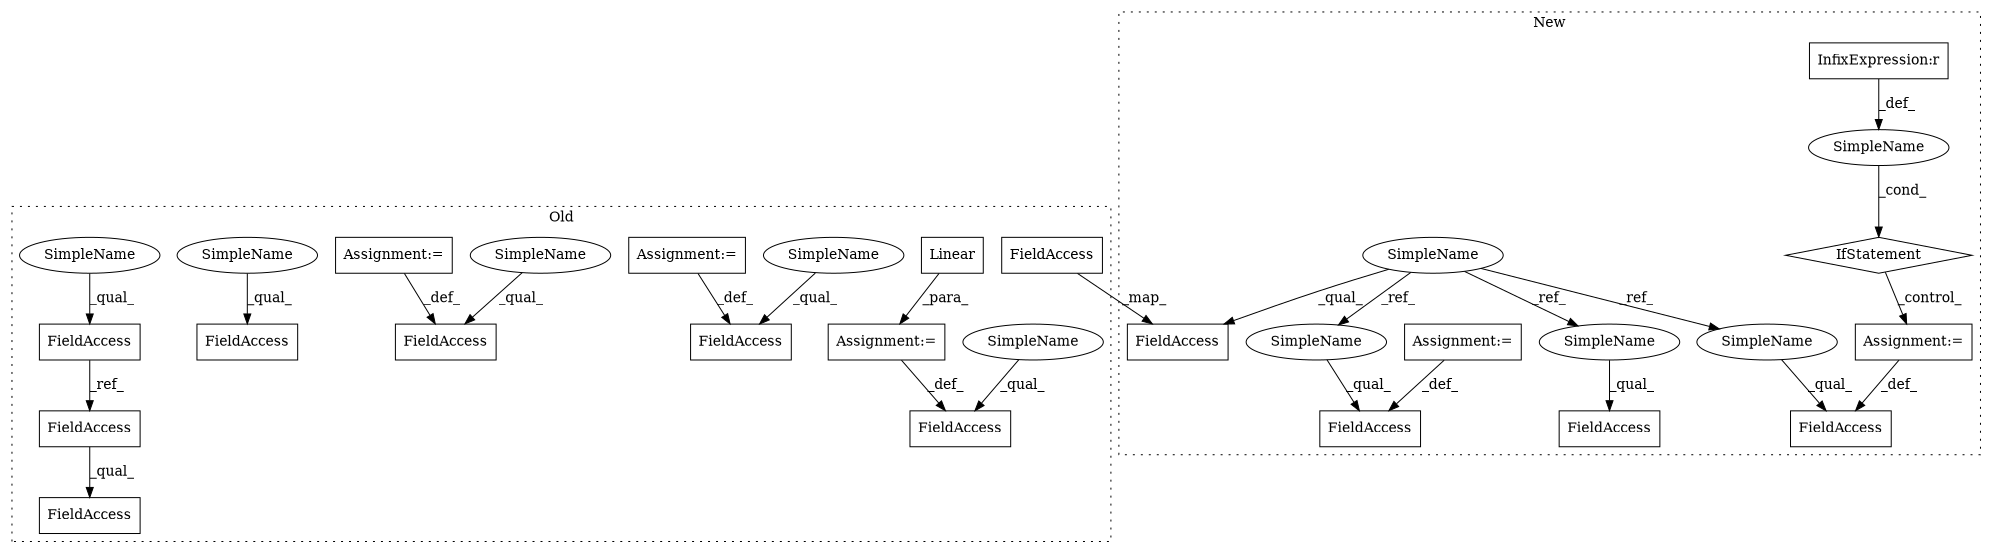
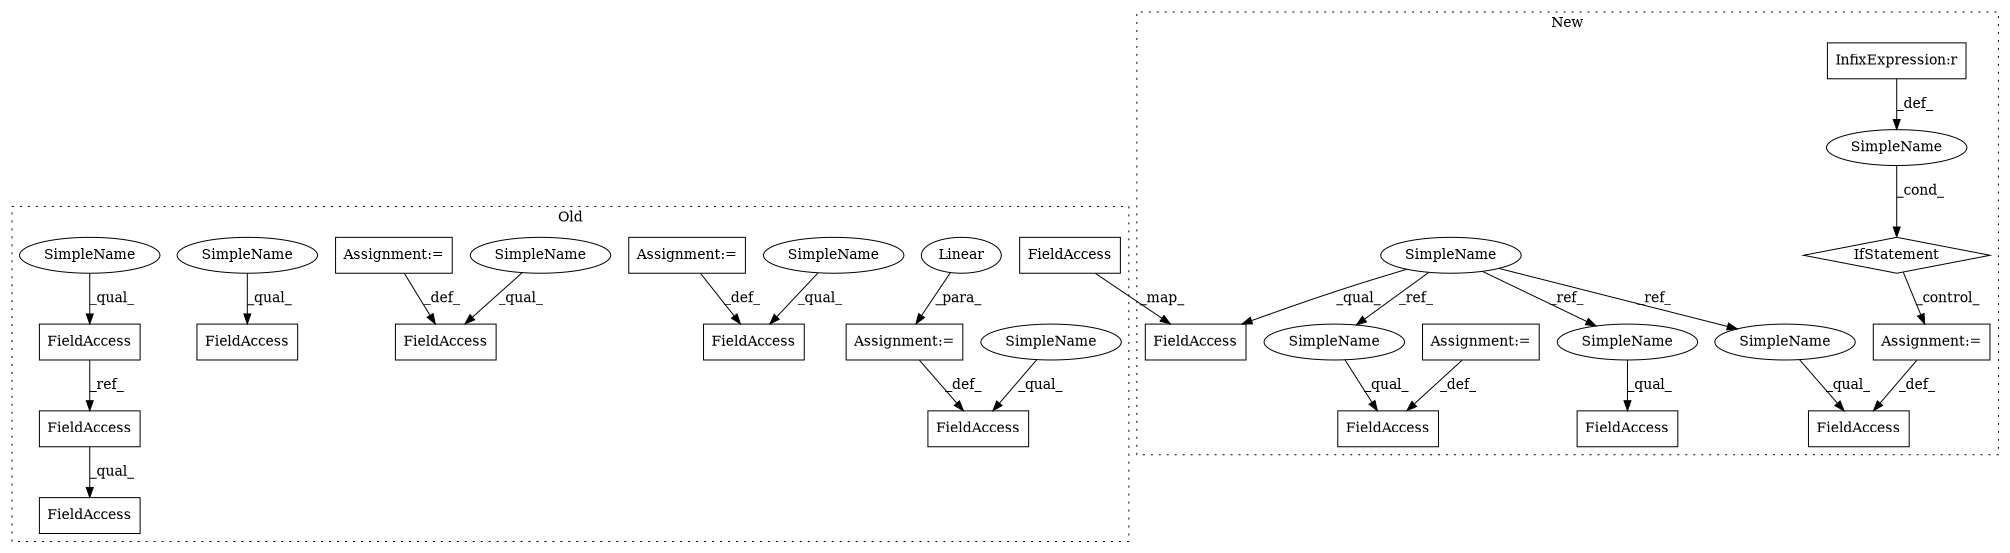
(952, 255) -> (961, 255)
